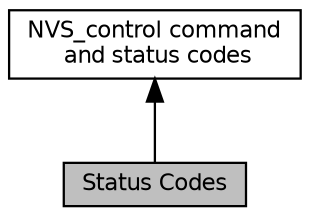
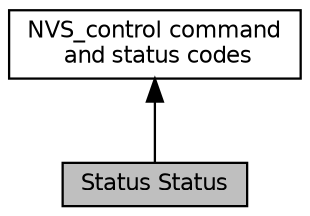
(155, 184) -> (155, 184)
